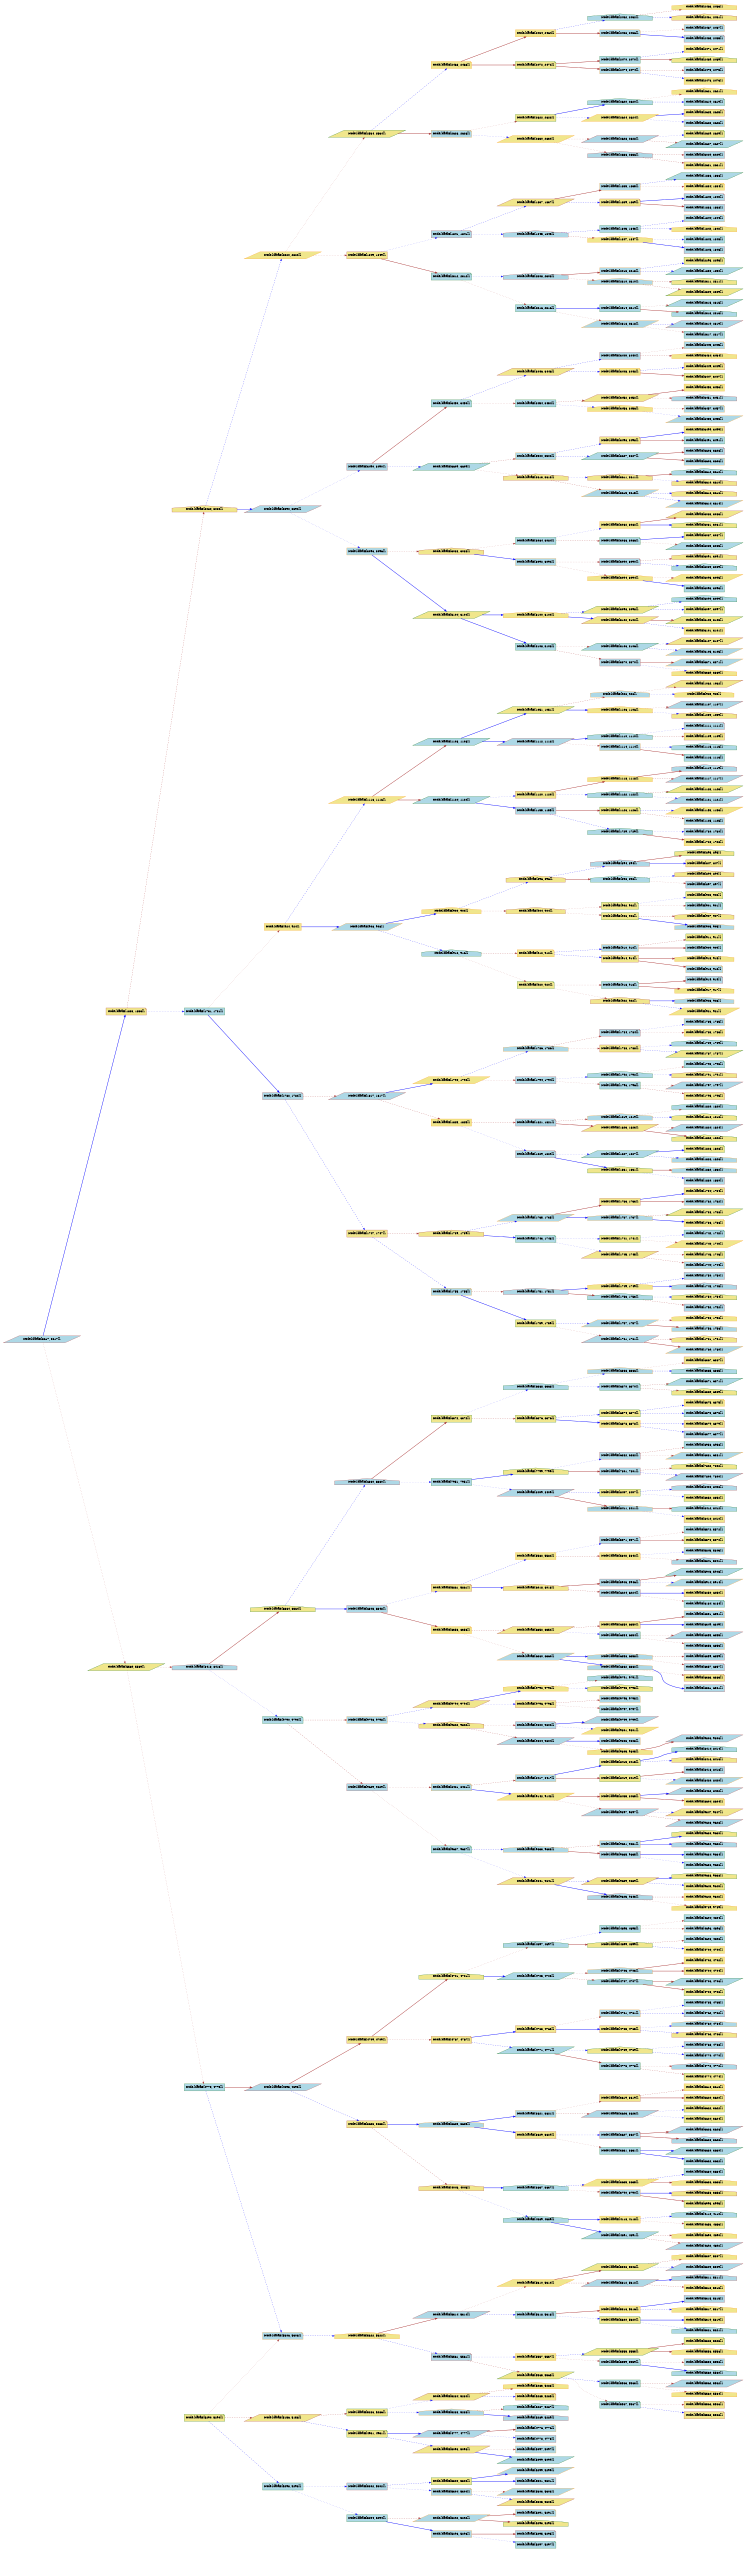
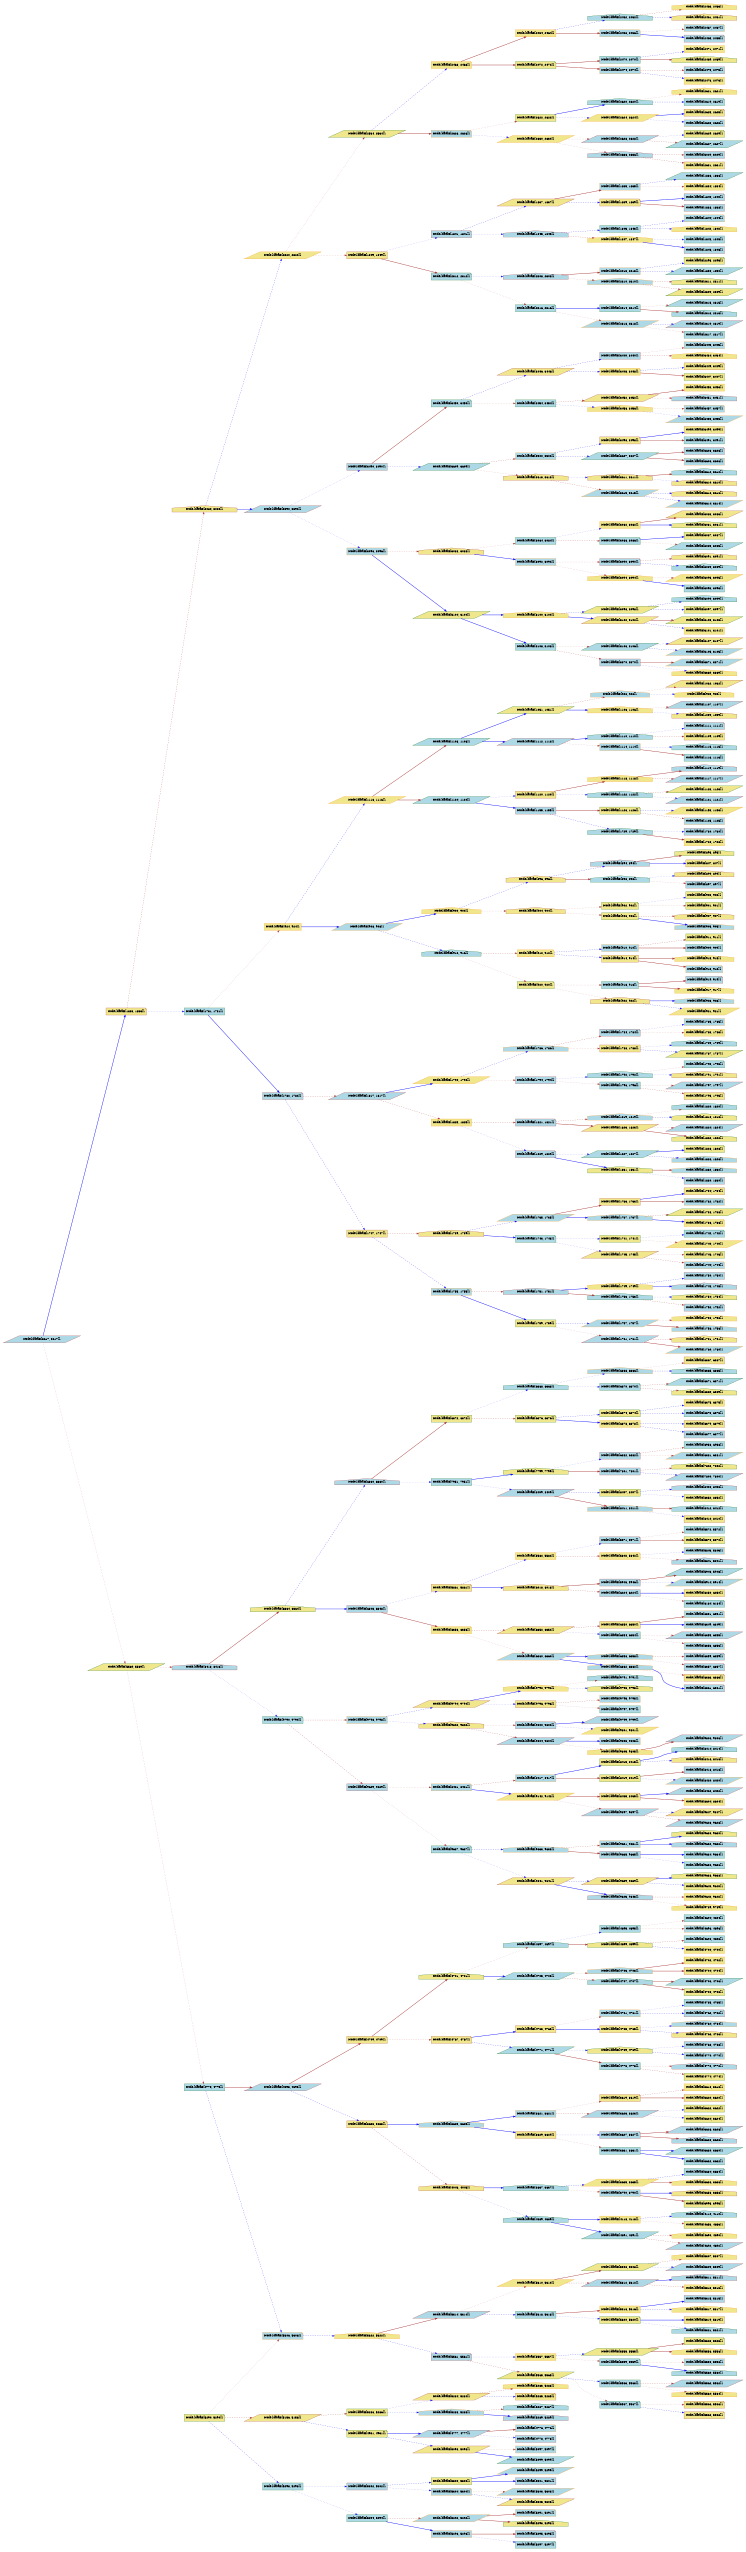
(704, 906) -> (704, 906)
